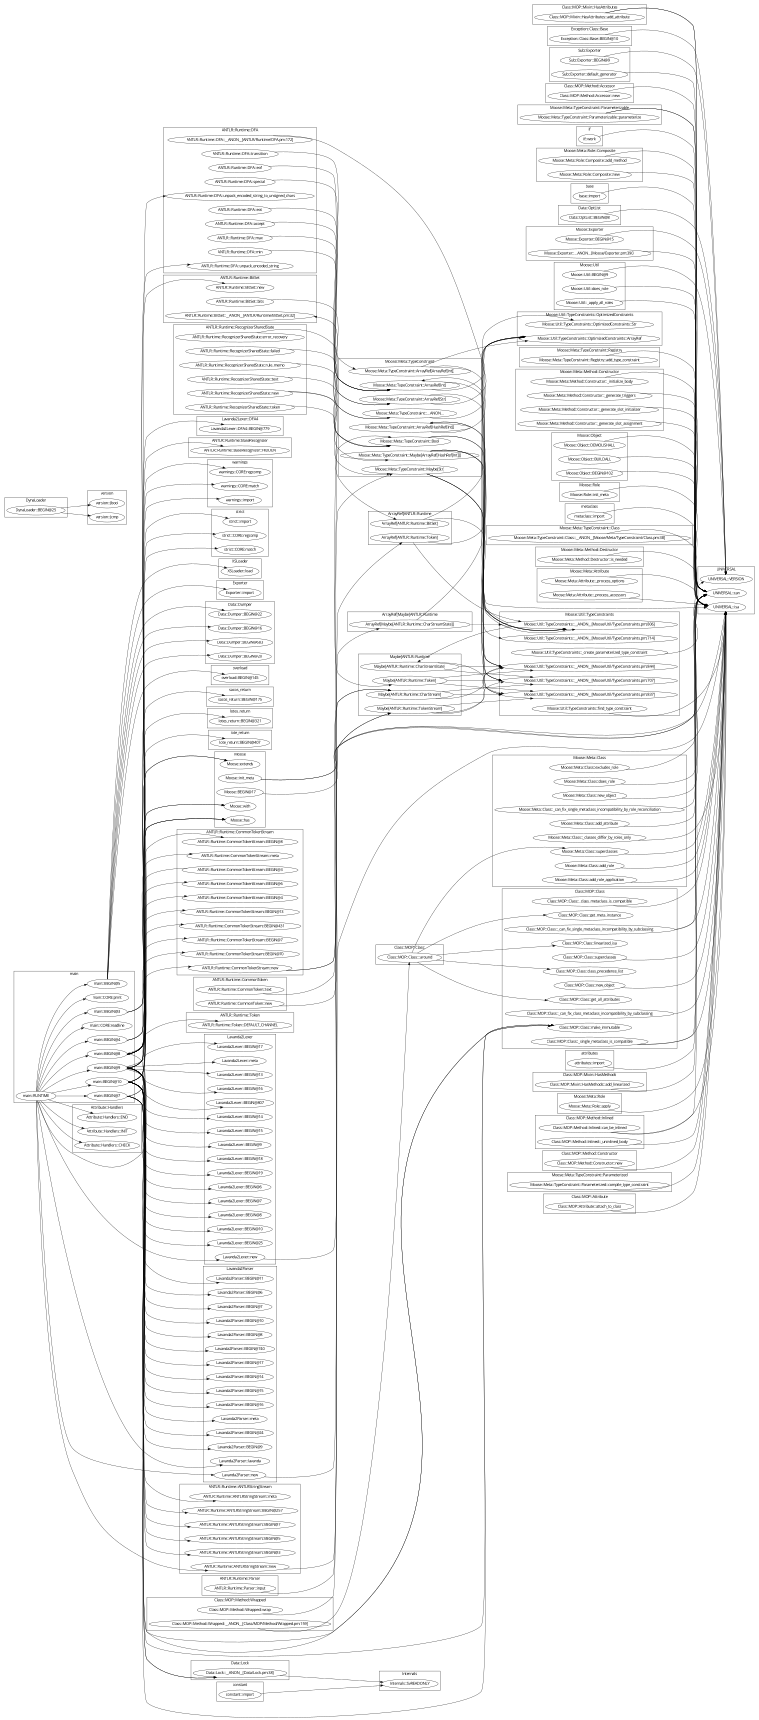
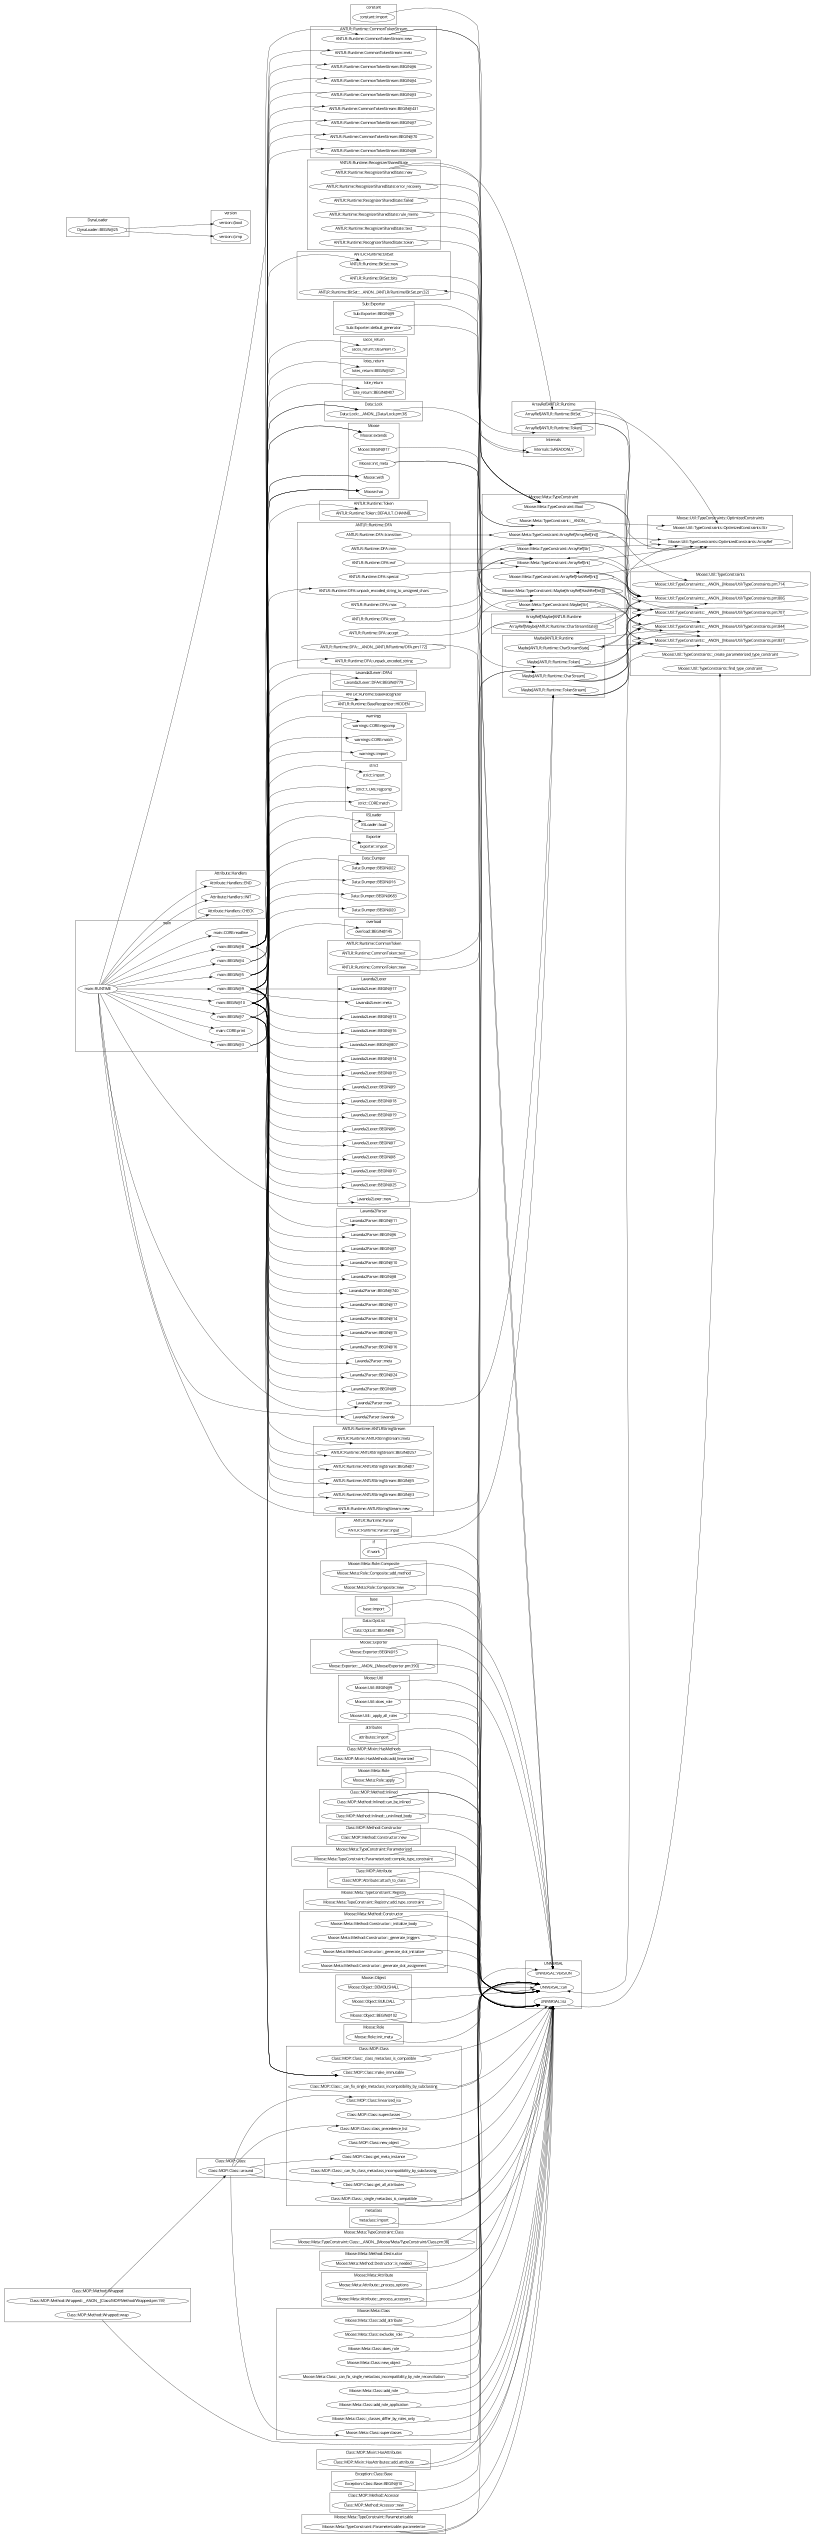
(478, 482) -> (665, 452)
(693, 702) -> (708, 1370)
(240, 912) -> none
